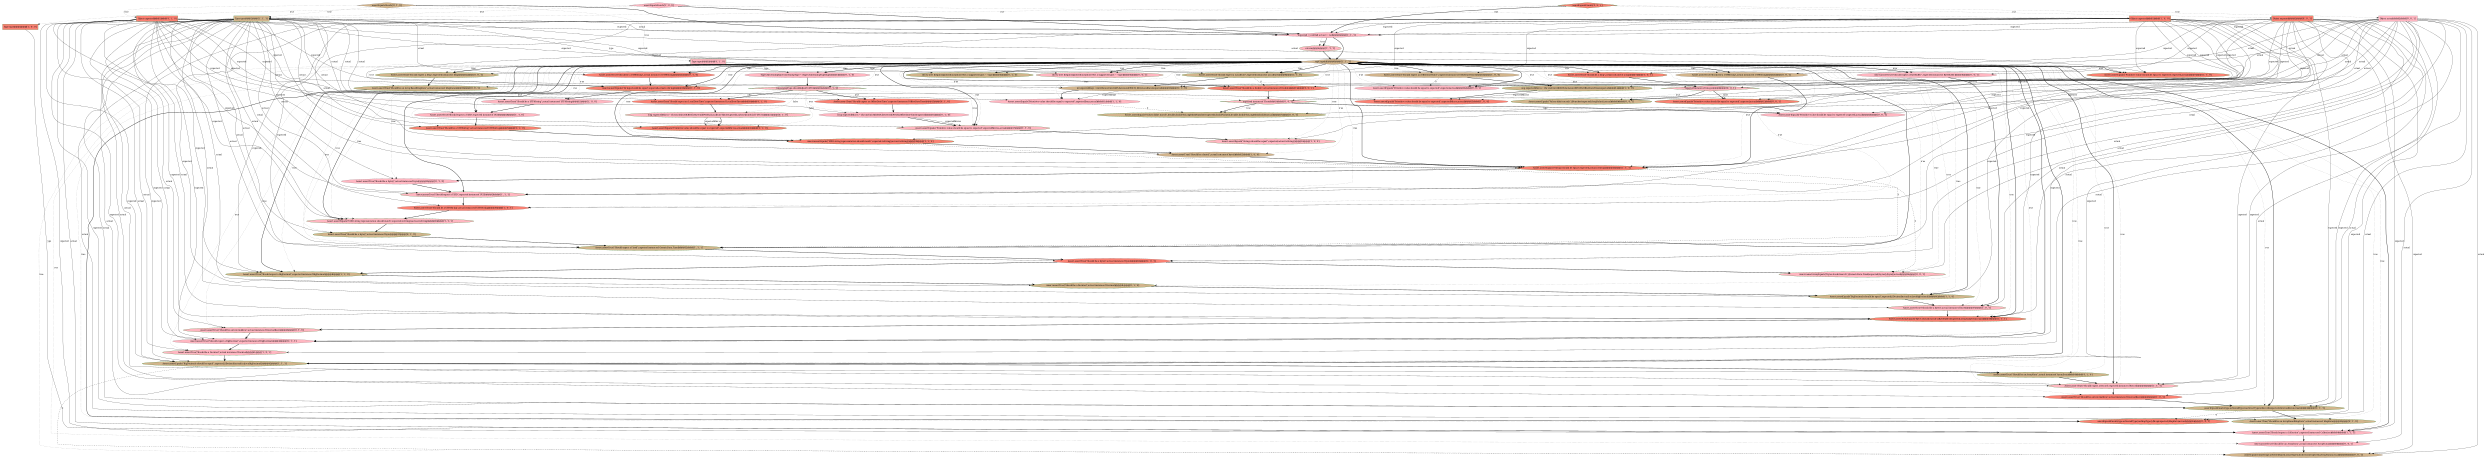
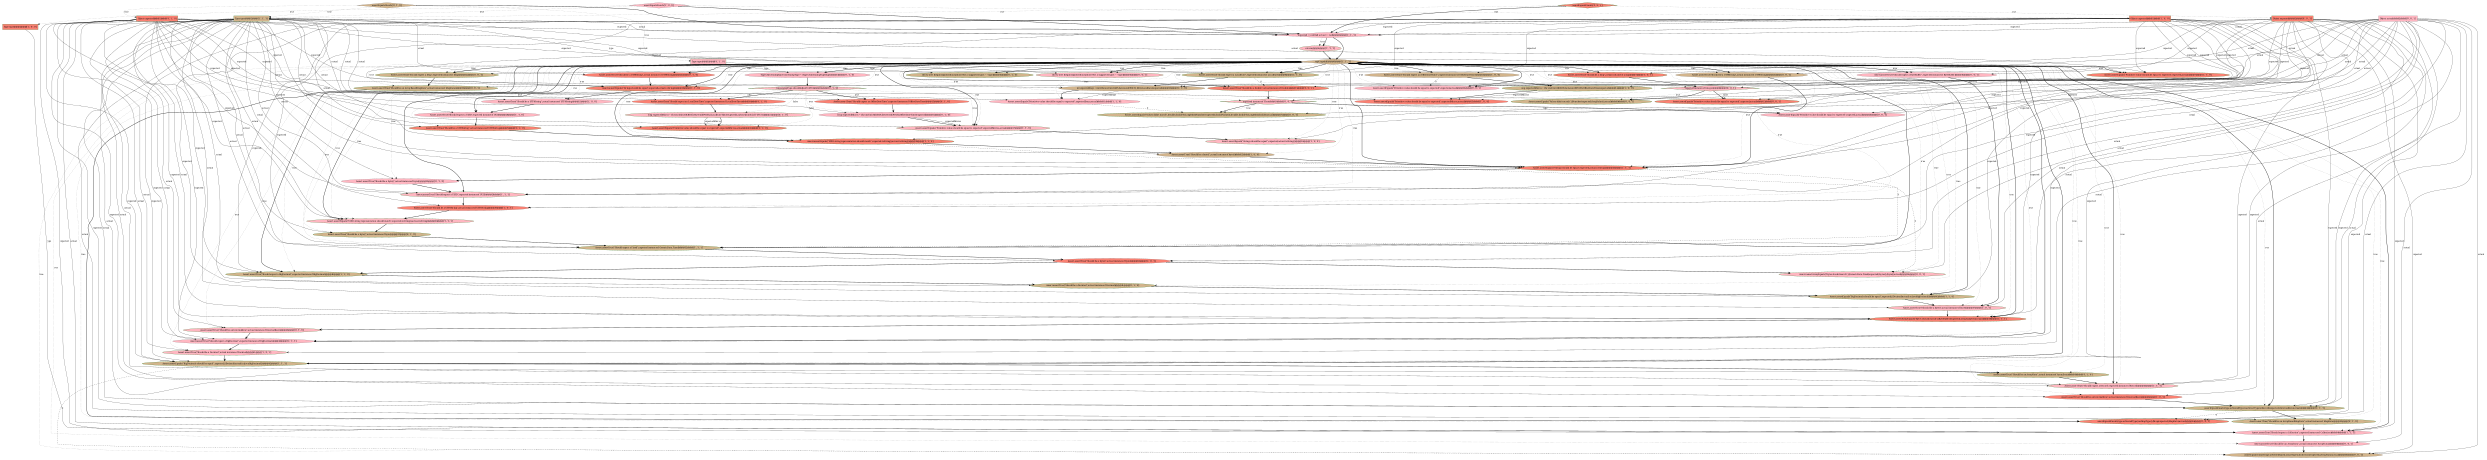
(1995, 10) -> none
(2239, 27) -> (2239, 27)
